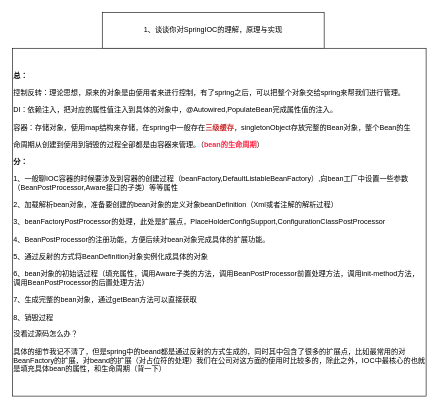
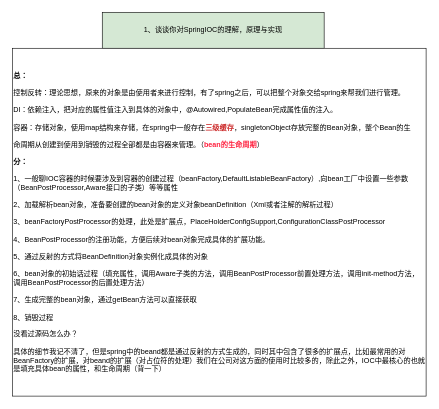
(213, 30) -> (213, 30)
